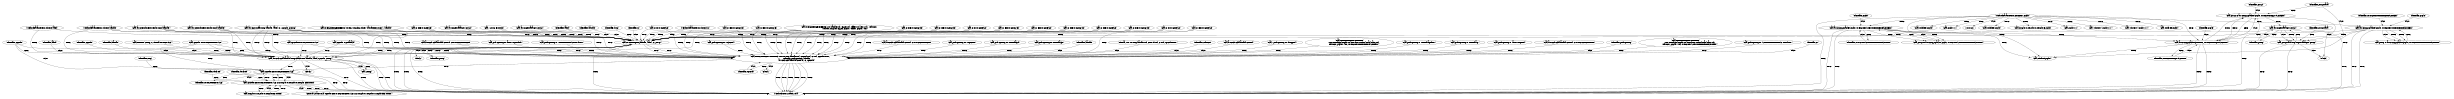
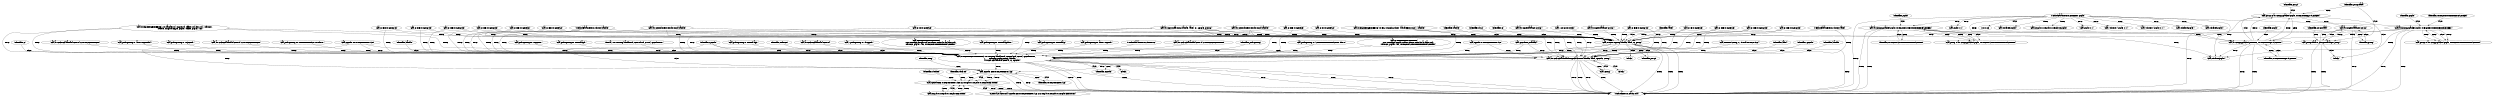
(663, 32) -> none
